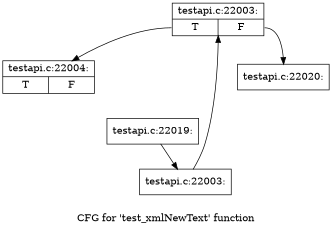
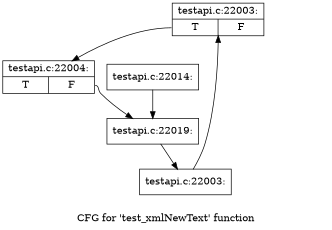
none -> (153, 77)
(283, 77) -> none
none -> (109, 101)
